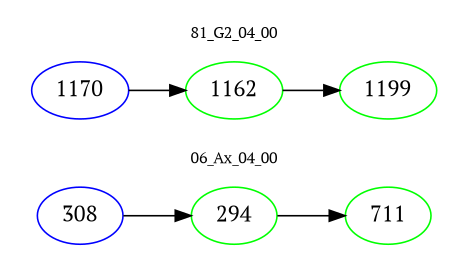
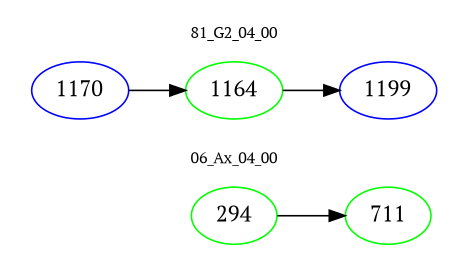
(234, 90) -> (234, 90)
(388, 90) -> (388, 90)
(80, 216) -> none
